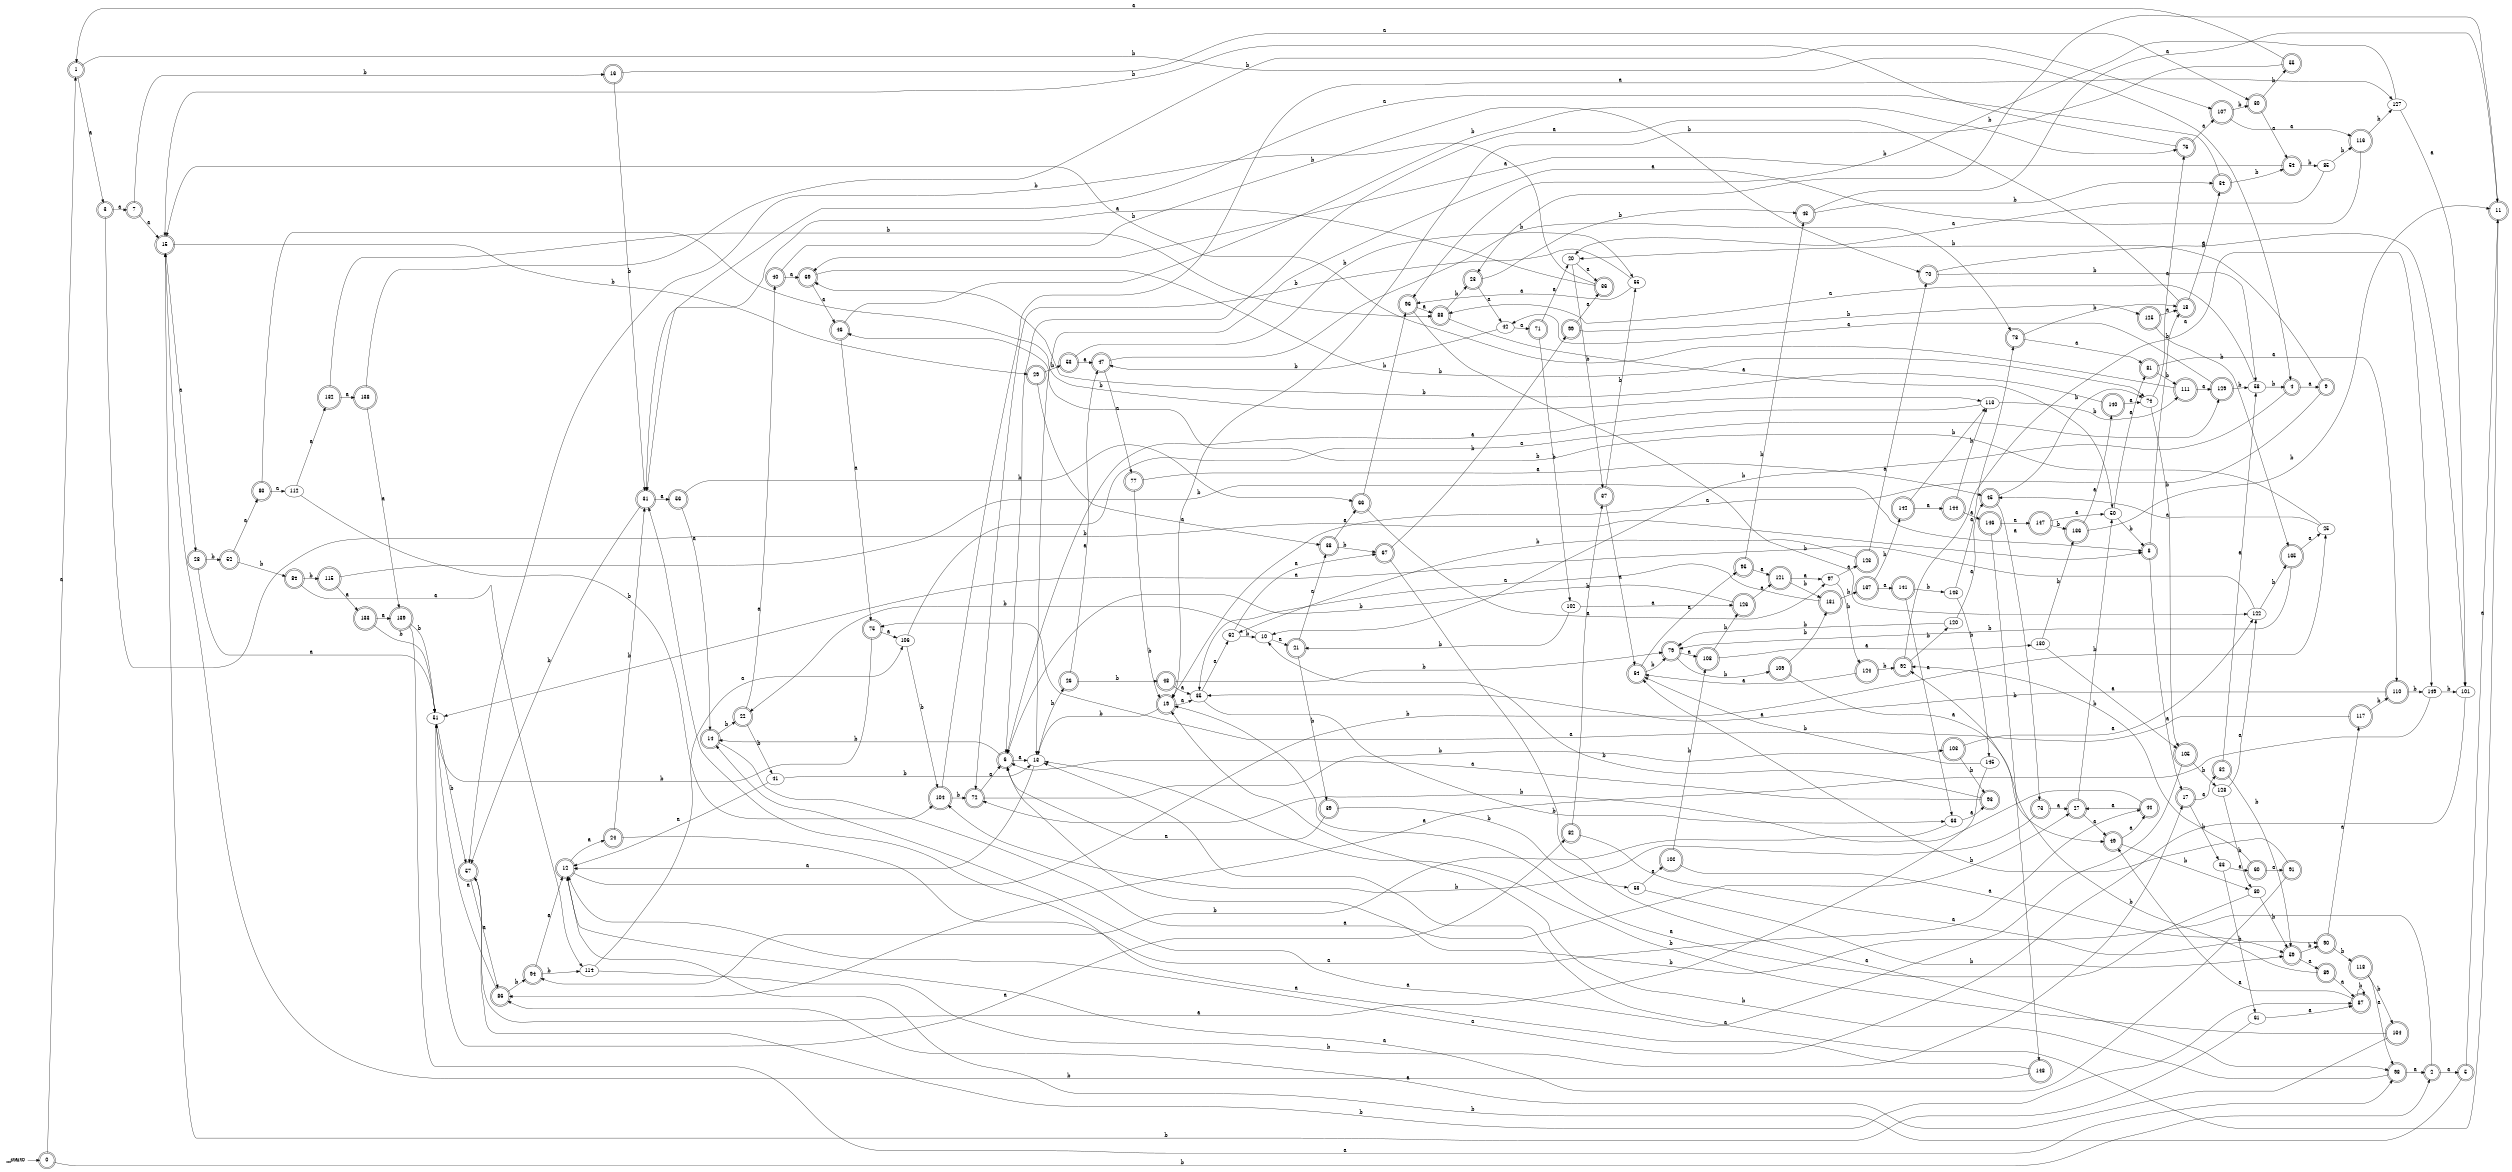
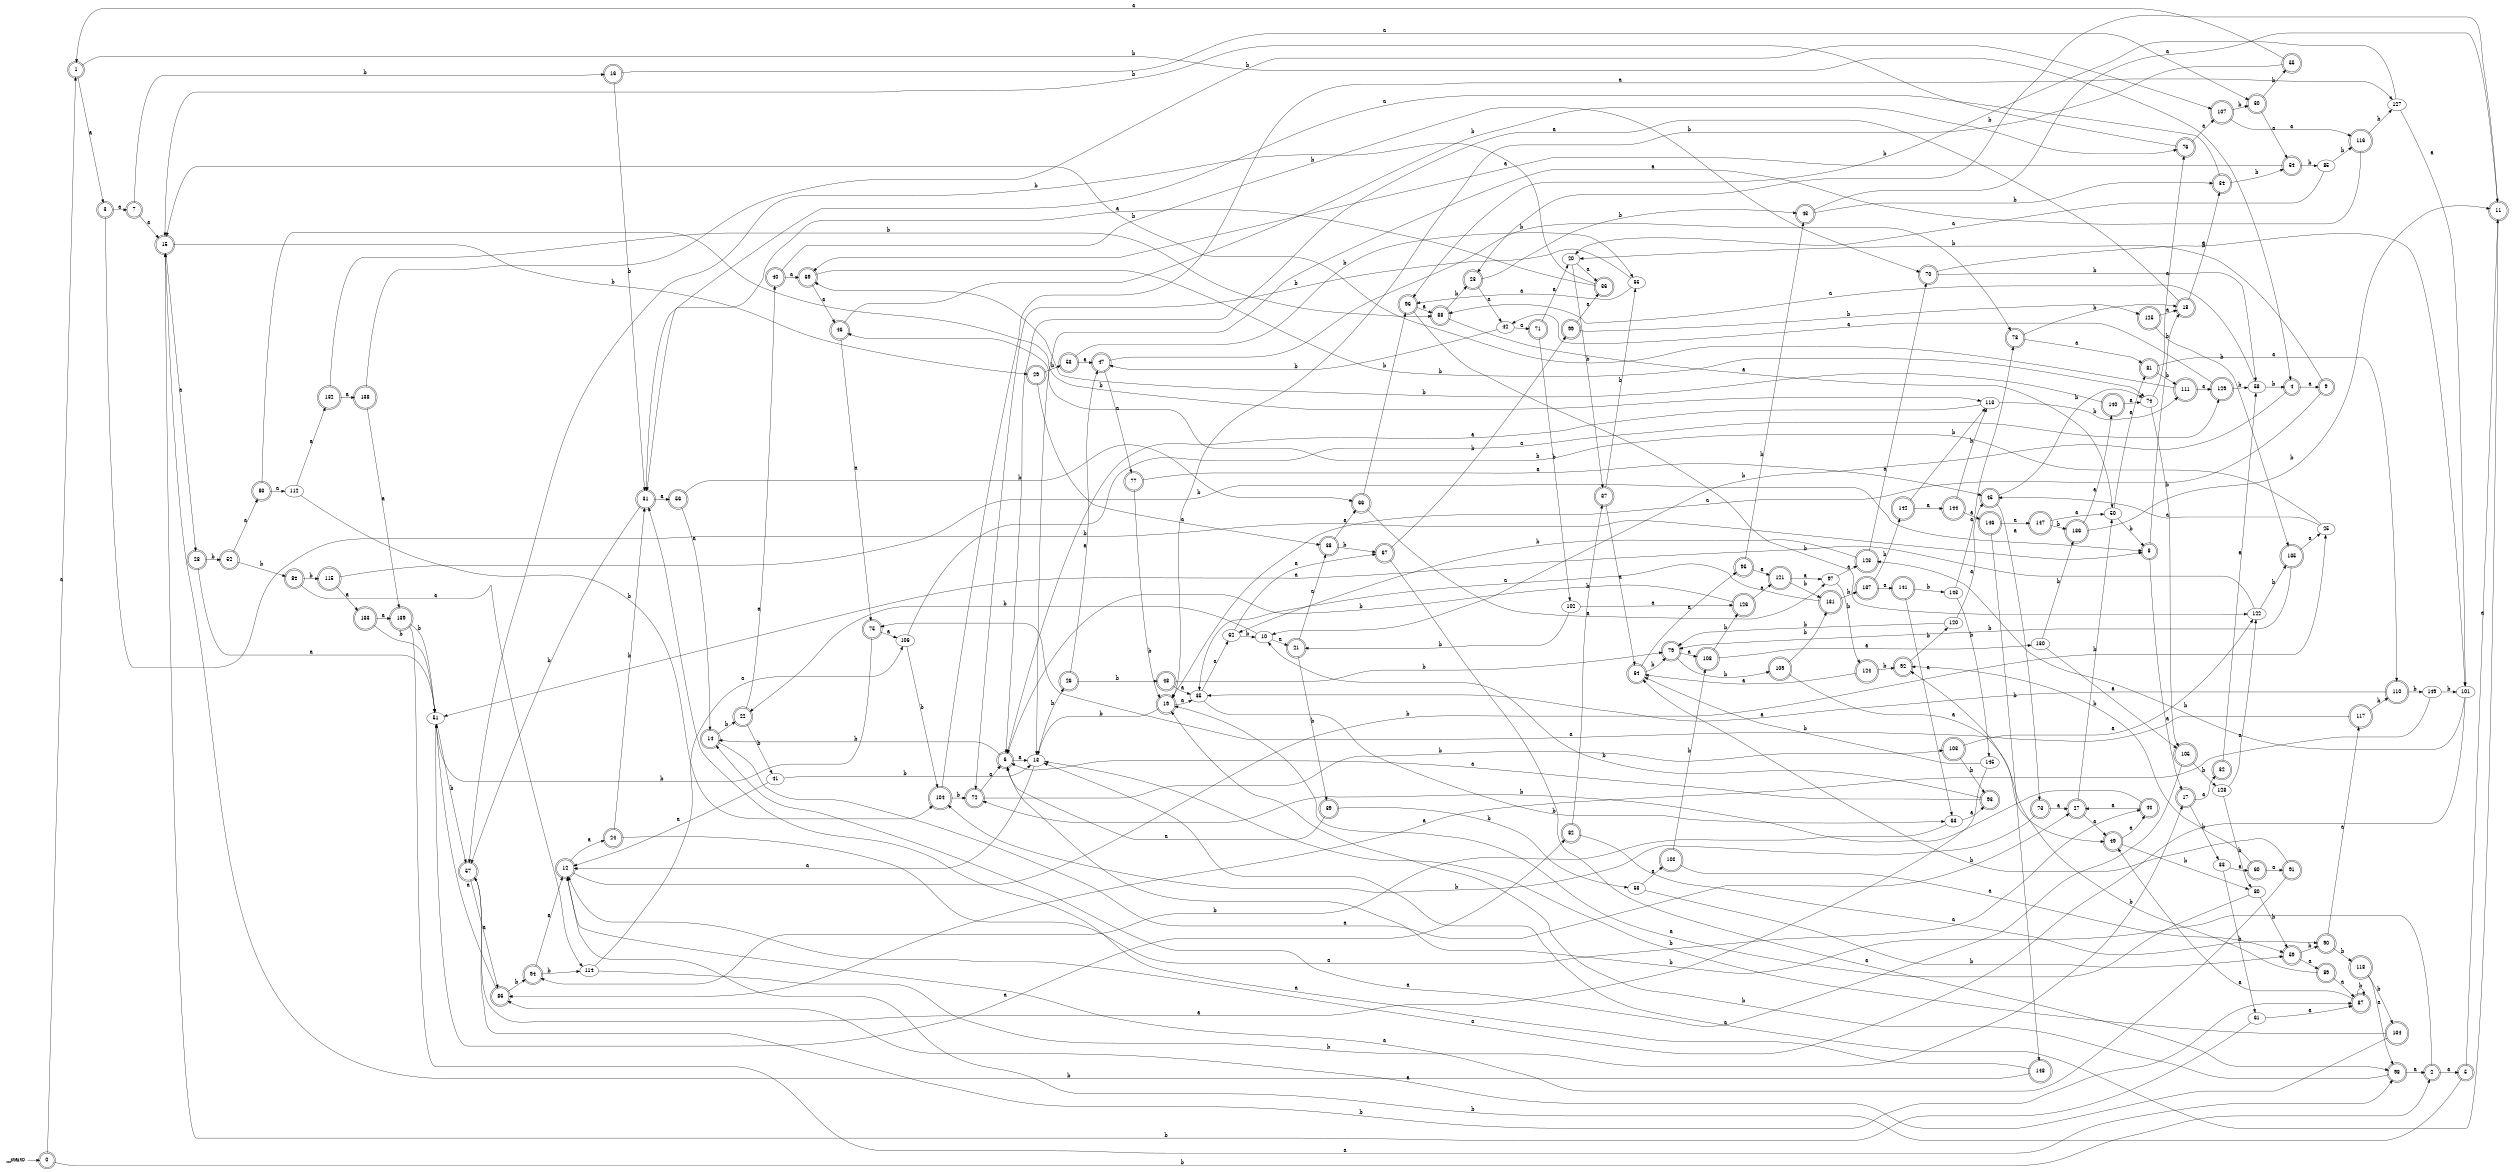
(2256, 252) -> none
none -> (2187, 713)
(2272, 855) -> none
